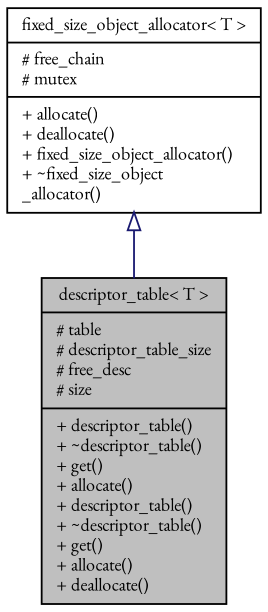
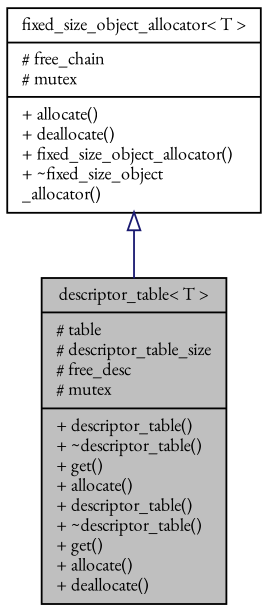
(74, 389) -> (84, 389)
